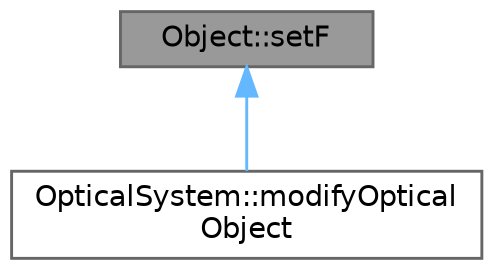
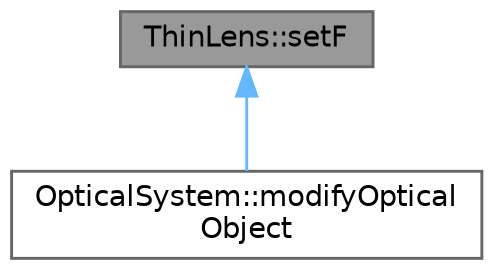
(247, 39) -> (247, 39)
